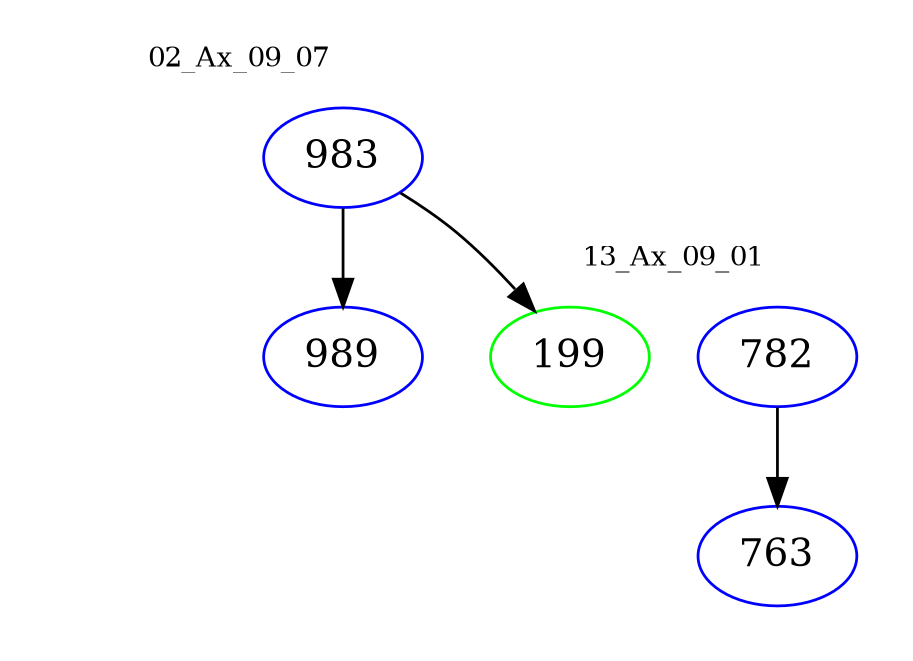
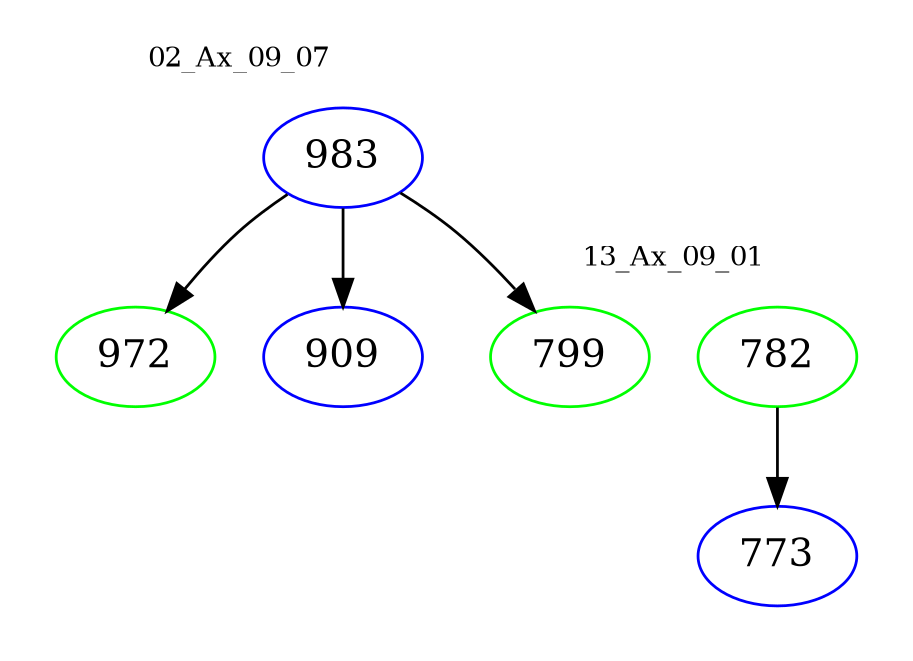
none -> (136, 357)
(343, 357) -> (343, 357)
(570, 357) -> (570, 357)
(777, 357) -> (777, 357)
(777, 556) -> (777, 556)
